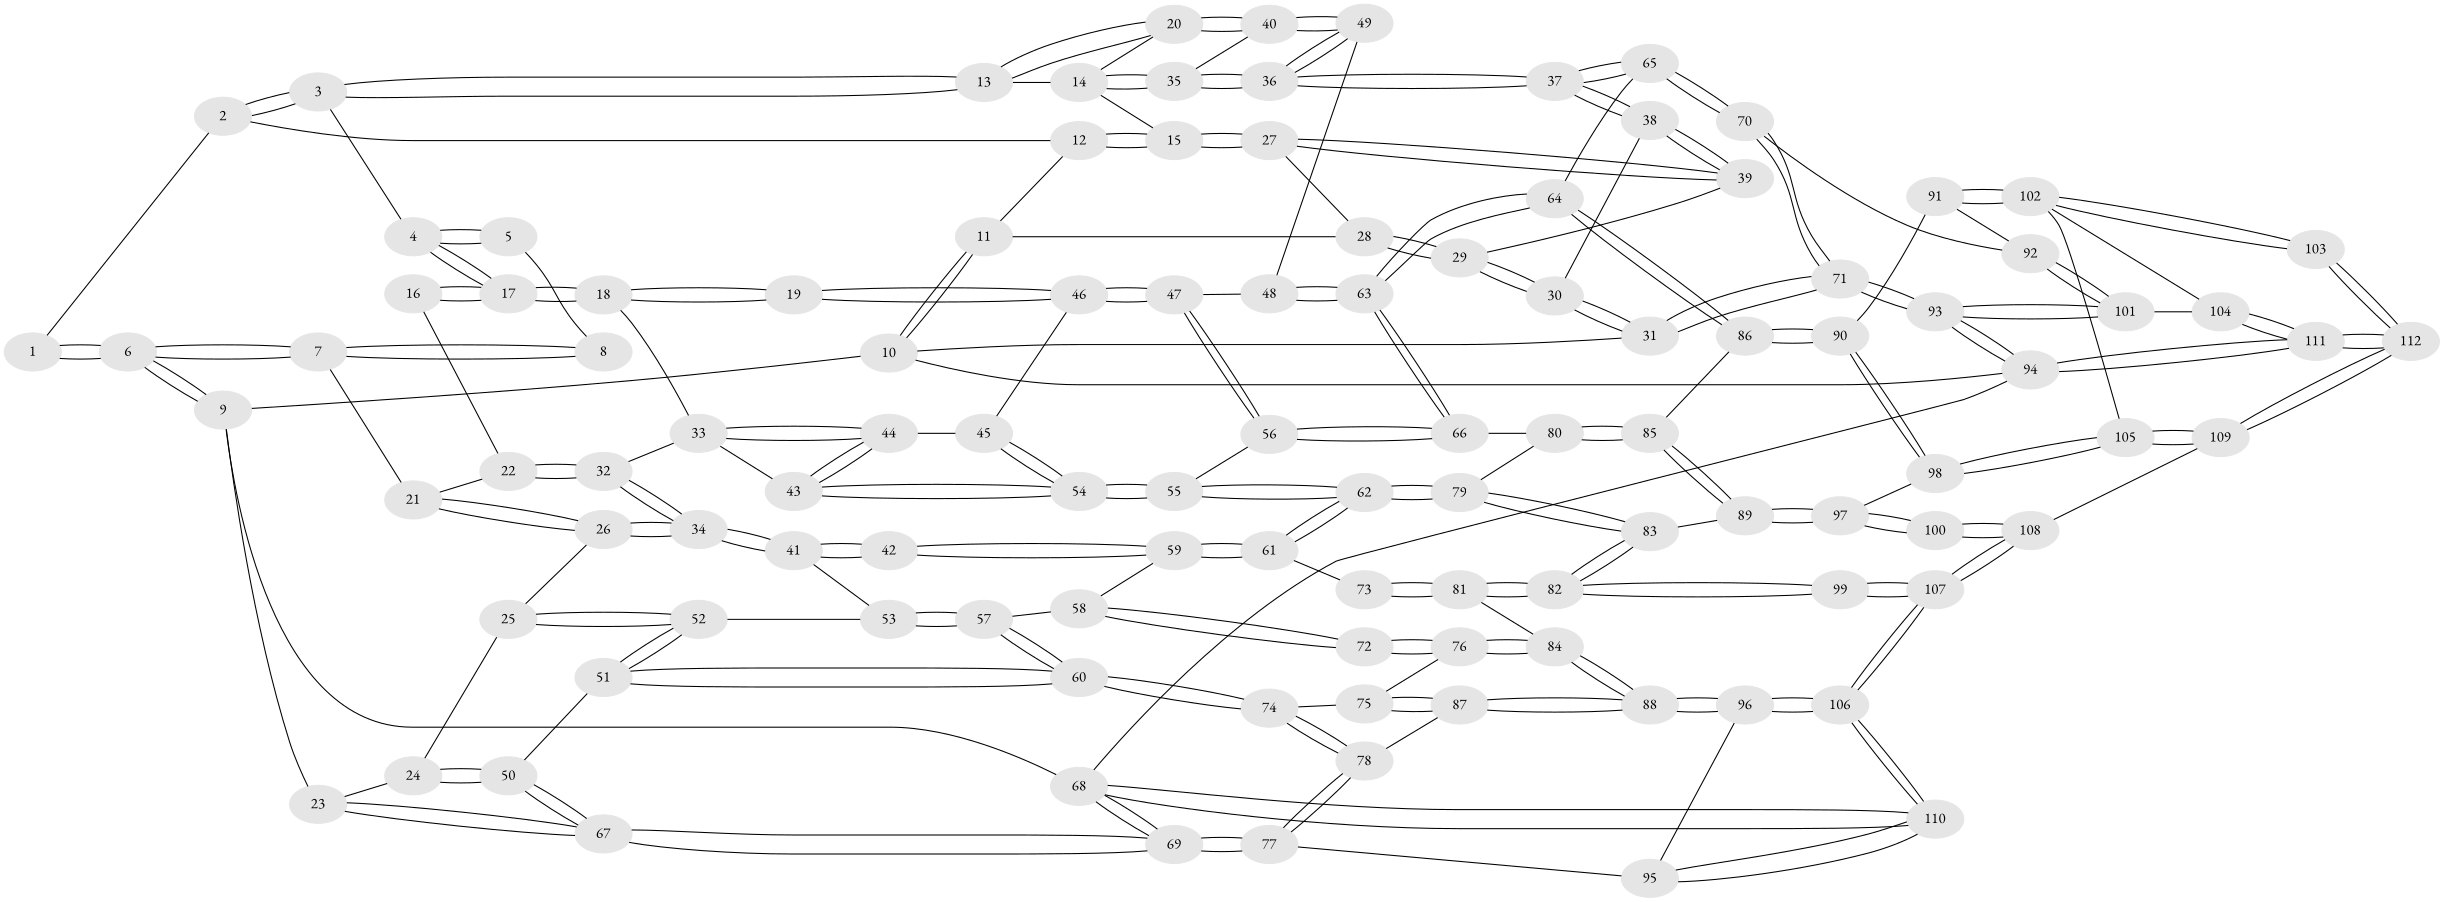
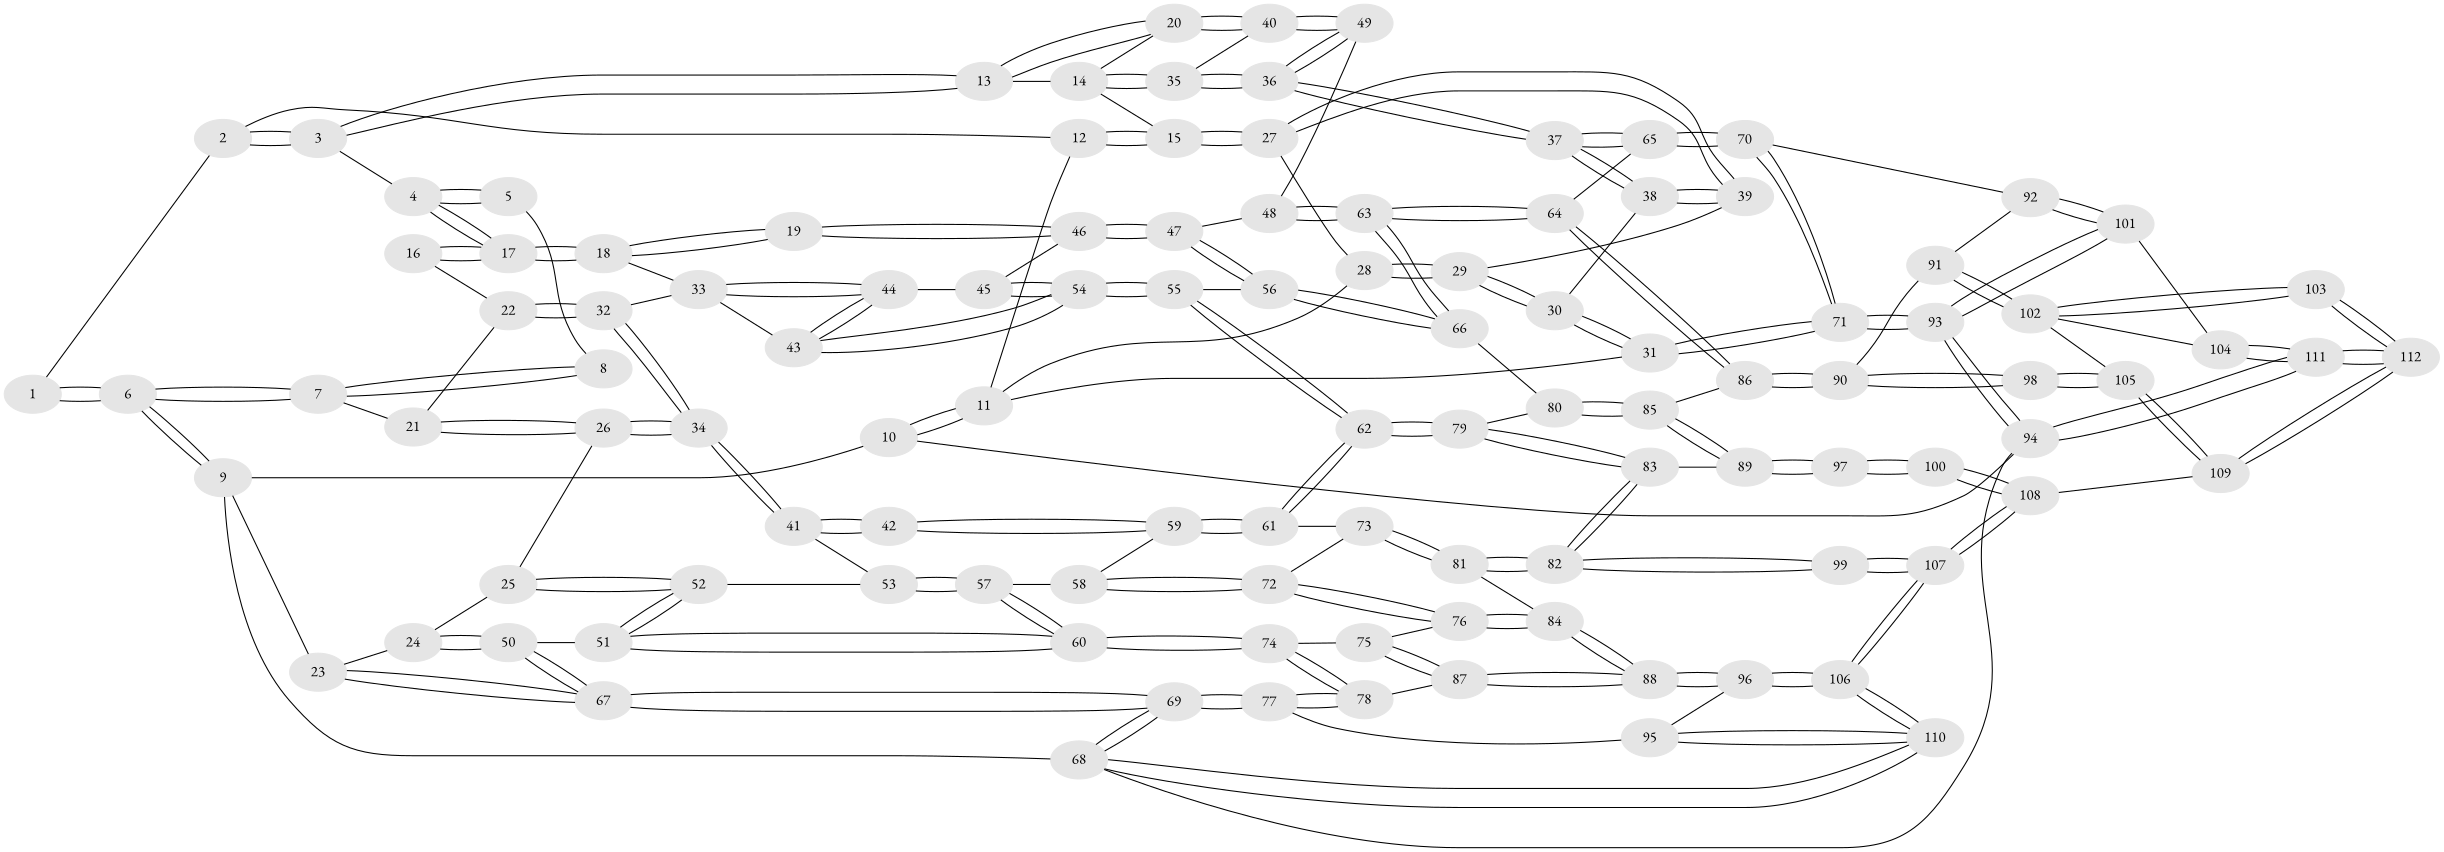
(1269, 345) -> (1316, 378)
(1888, 495) -> none
none -> (1317, 555)
